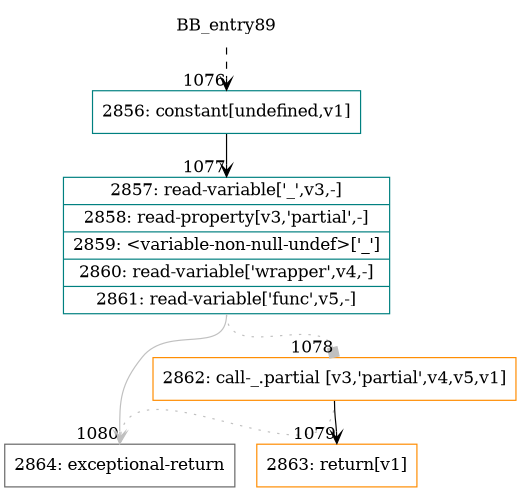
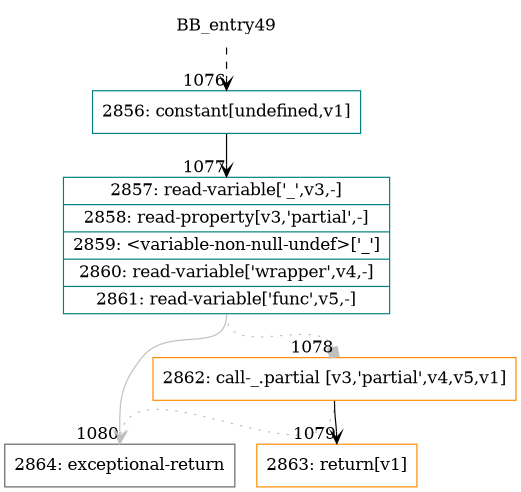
(227, 26) -> (227, 26)
